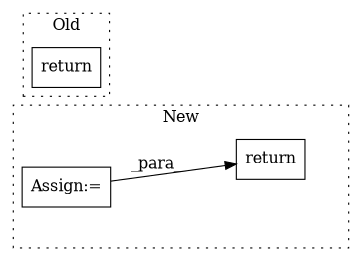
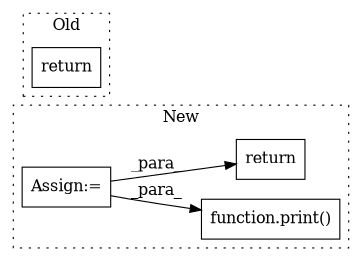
none -> (271, 219)
